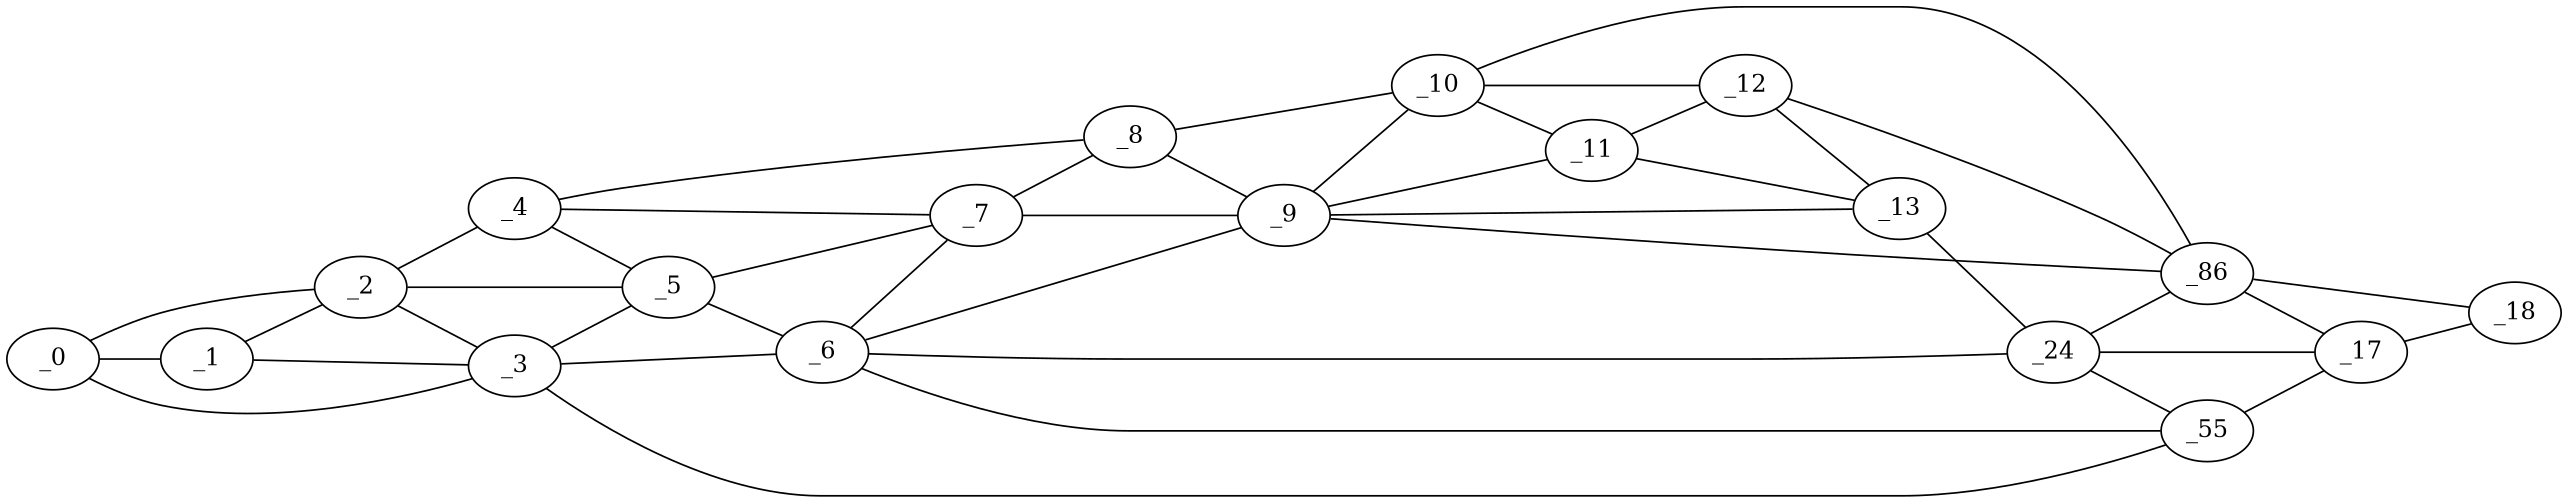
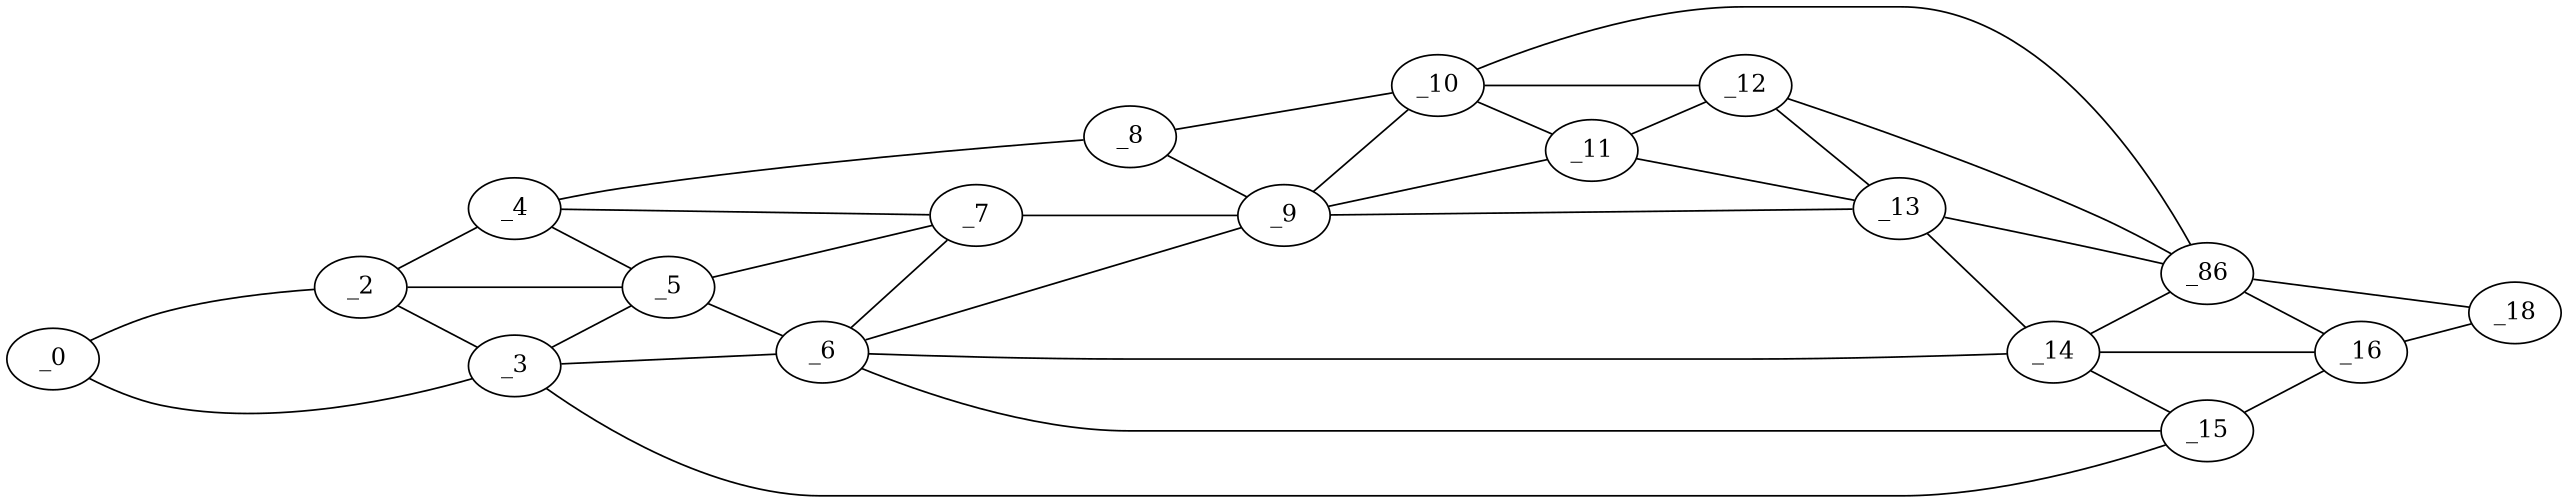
(1053, 176) -> none
(1746, 248) -> (2054, 240)
(2053, 352) -> (2053, 352)
(2361, 352) -> (2361, 352)
(207, 359) -> none
(2207, 431) -> (2207, 431)
